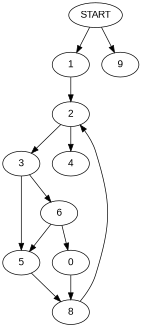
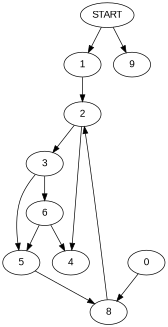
(64, 234) -> (56, 235)
